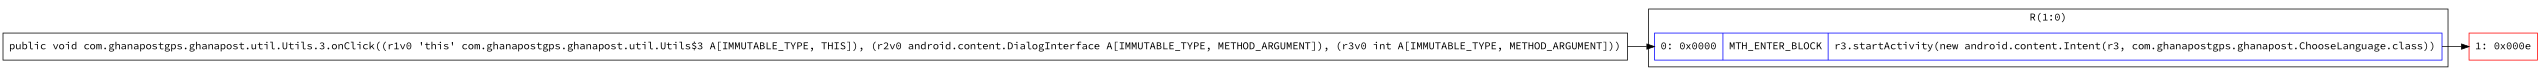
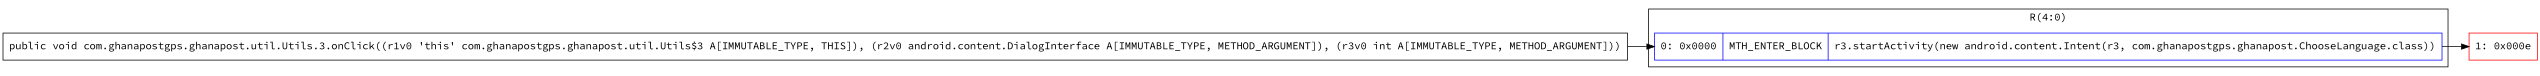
(2048, 18) -> (2048, 18)
